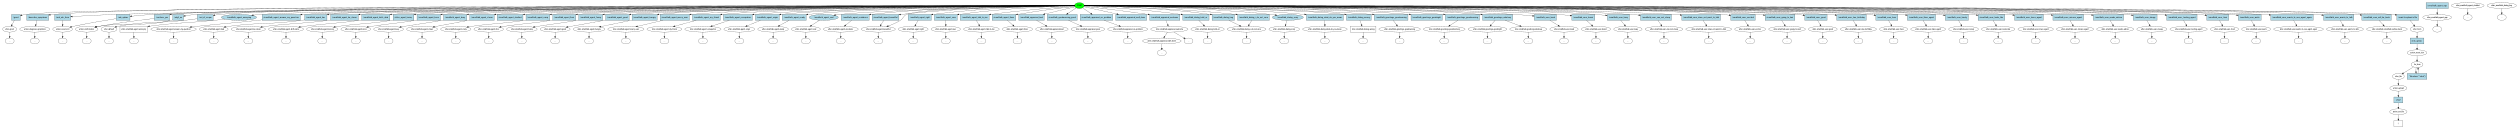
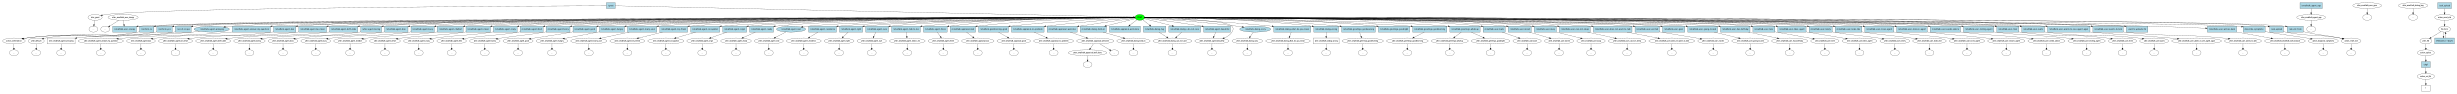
(548, 7) -> (874, 11)
(178, 17) -> (147, 29)
(1819, 23) -> none
(2148, 23) -> (124, 22)
(2417, 29) -> none
none -> (400, 35)
